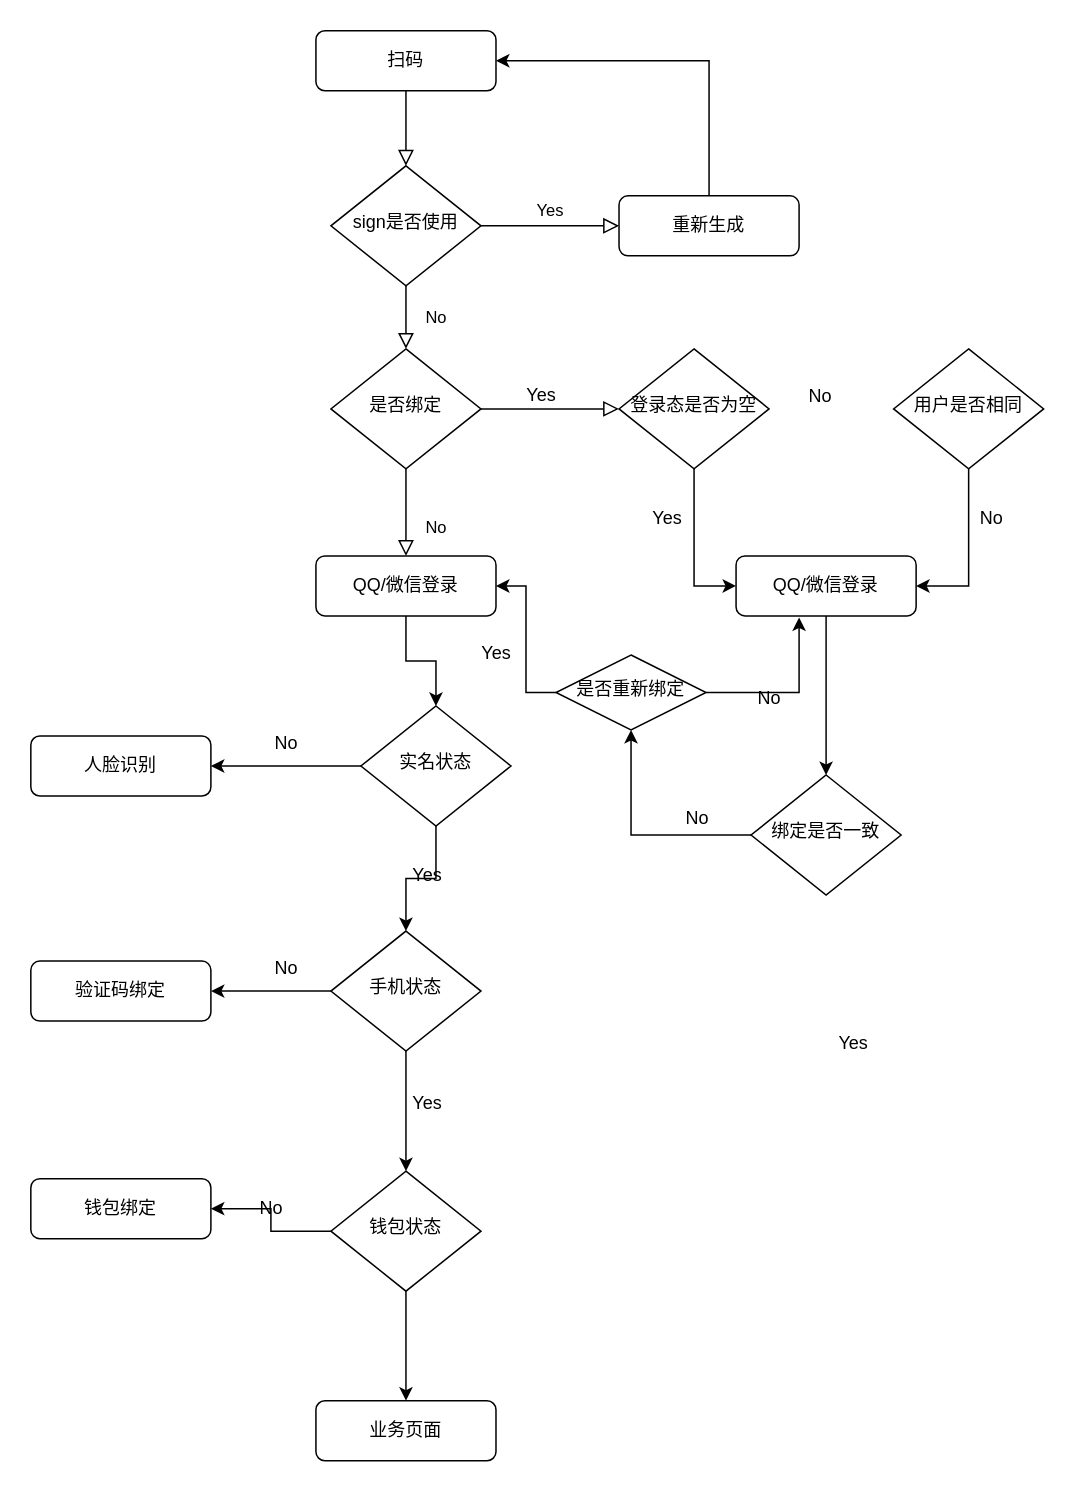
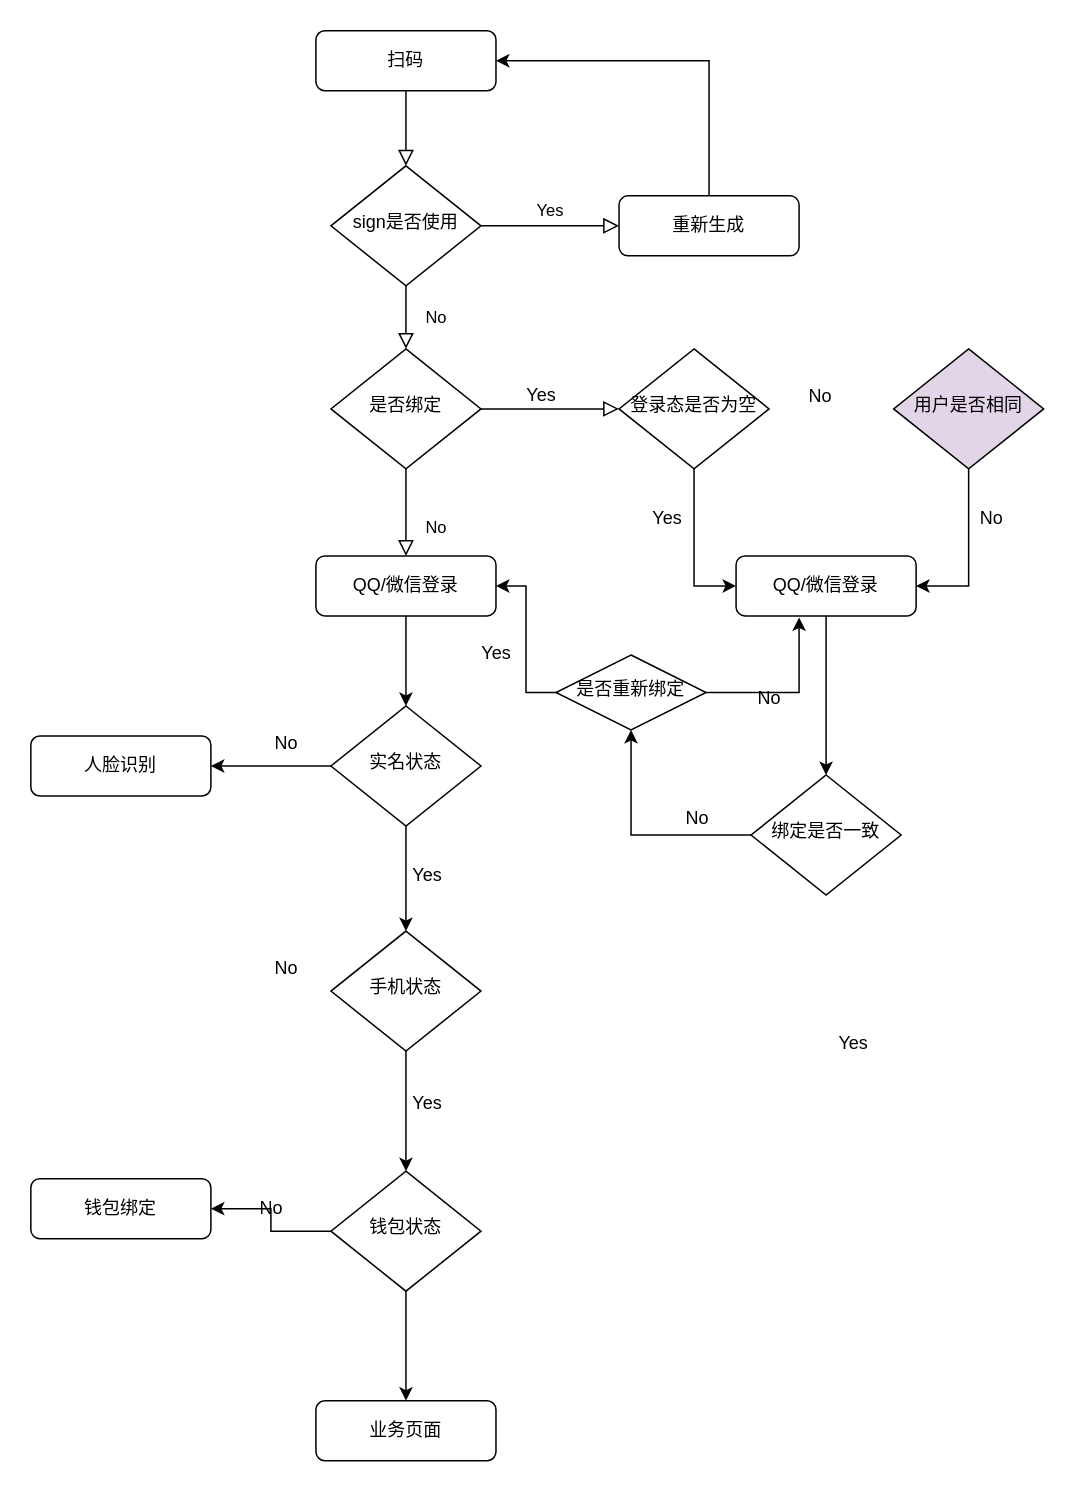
(968, 409) -> (968, 409)
(436, 766) -> (406, 766)
(121, 991) -> none
(276, 991) -> none
